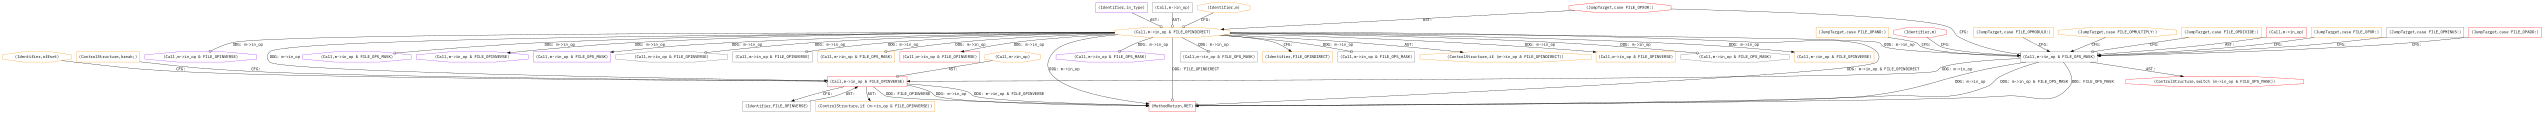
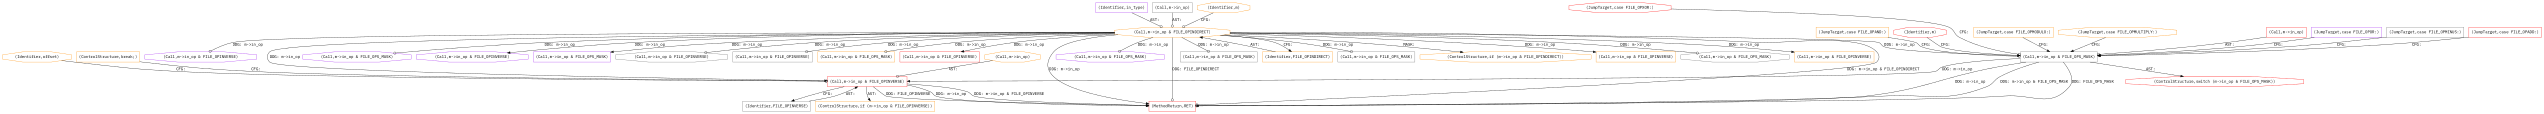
(1399, 20) -> (1239, 44)
(2222, 32) -> none
(2346, 32) -> (2346, 32)
(1410, 45) -> (1410, 45)
